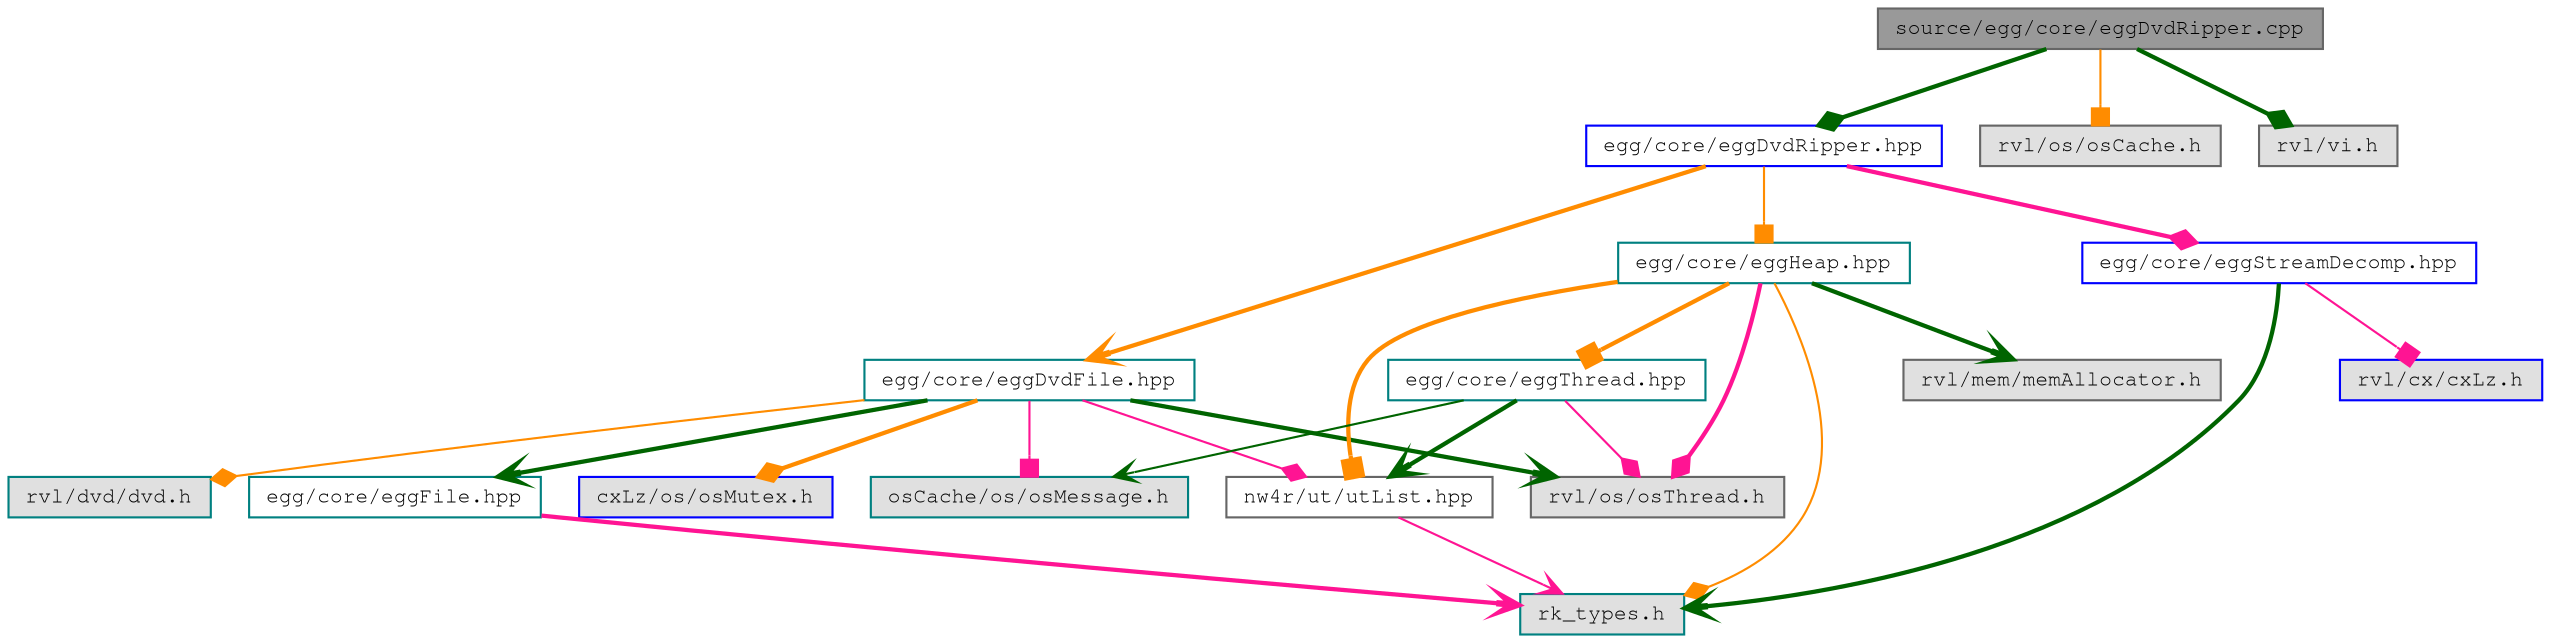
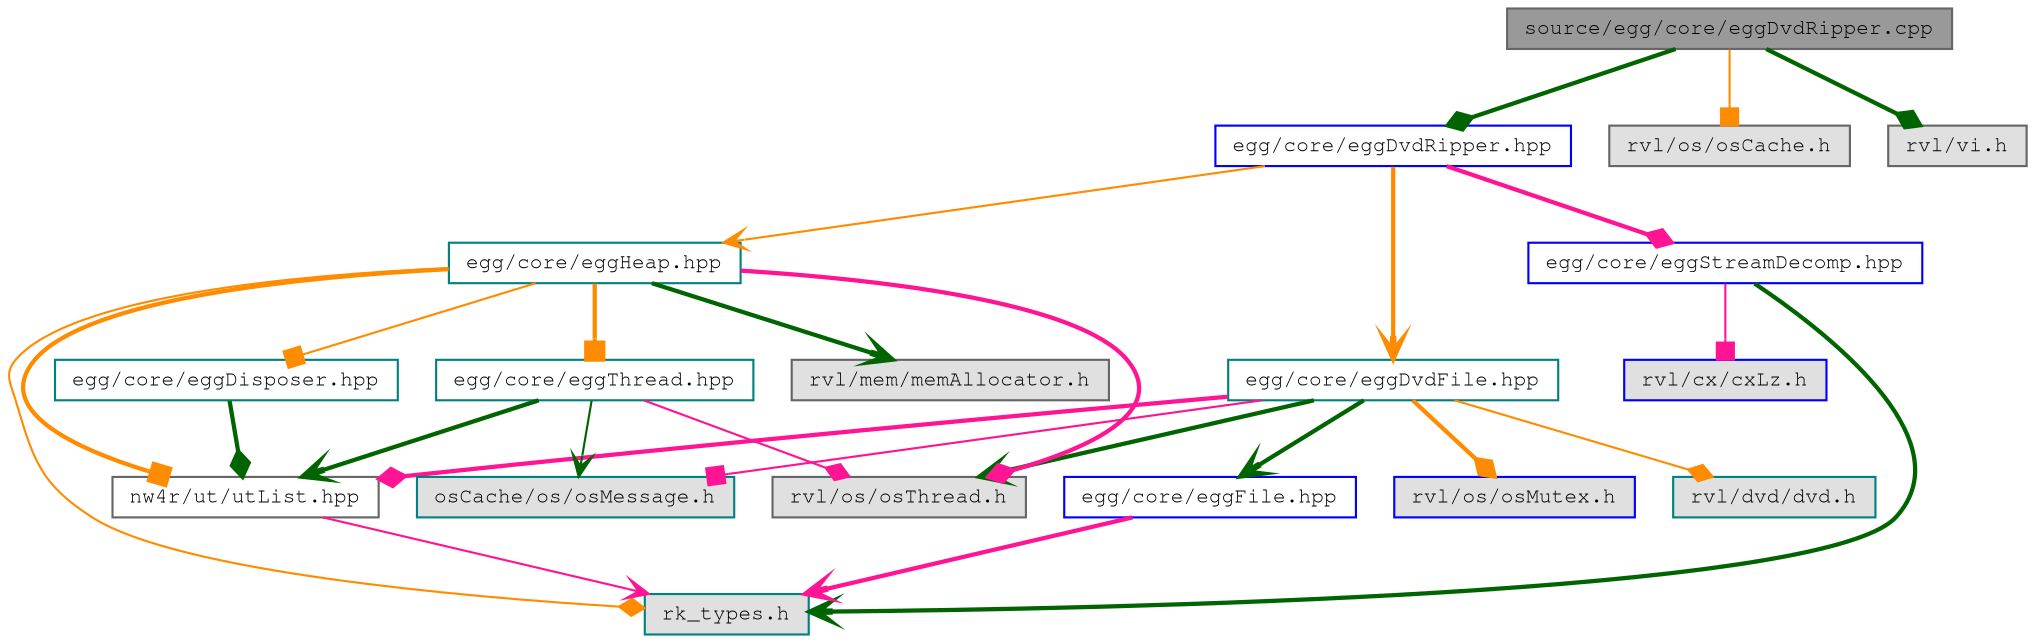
(1764, 194) -> (1005, 203)
none -> (226, 380)
(1182, 434) -> (816, 435)
(395, 497) -> (1210, 497)
(706, 497) -> (1515, 497)
